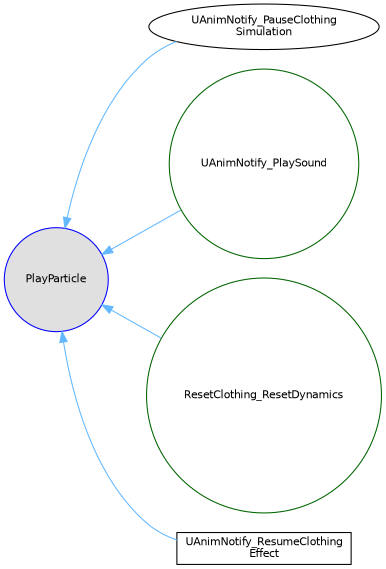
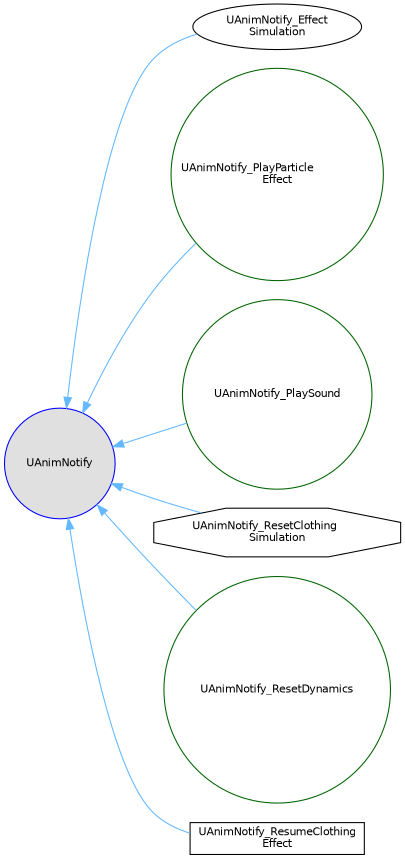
(264, 27) -> (277, 27)
none -> (277, 174)
(56, 280) -> (60, 463)
(264, 395) -> (277, 690)
none -> (277, 533)
